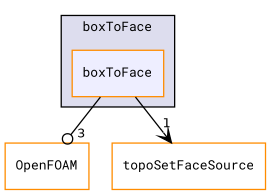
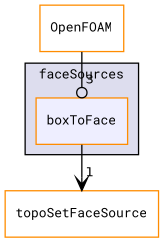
(118, 28) -> (82, 75)
(86, 116) -> (82, 71)
